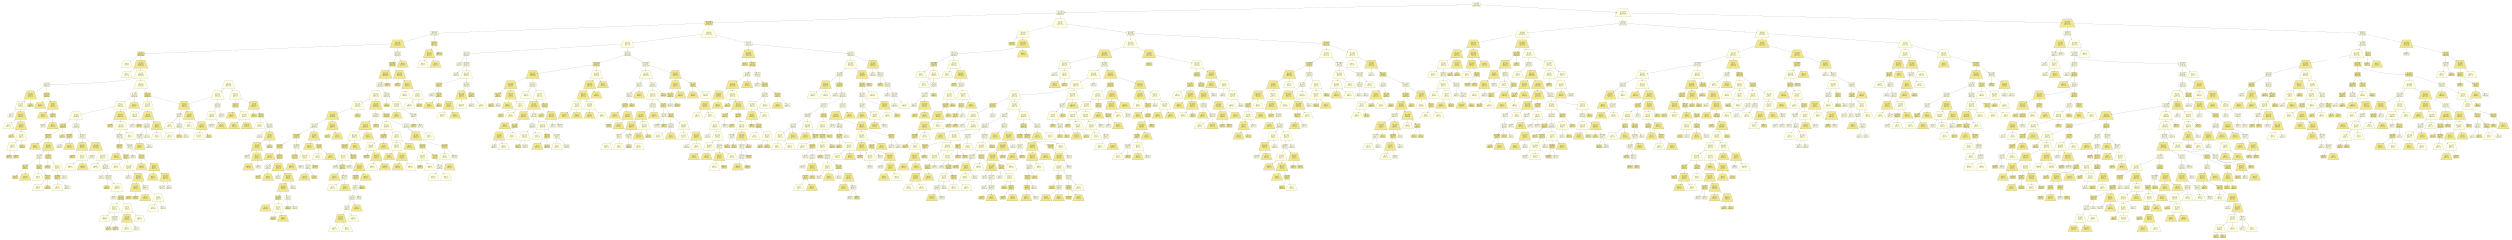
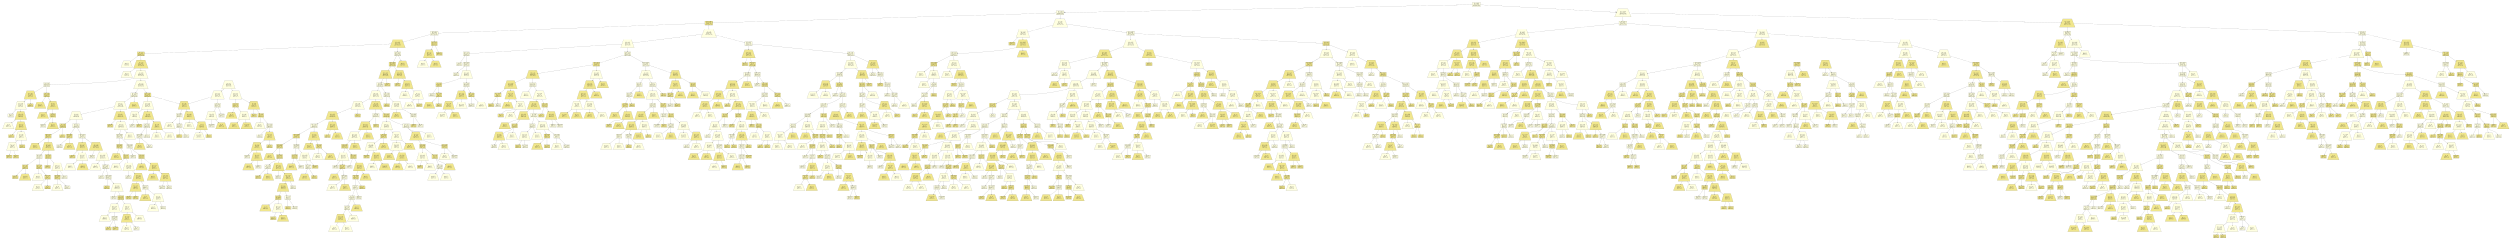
(1797, 54) -> none
